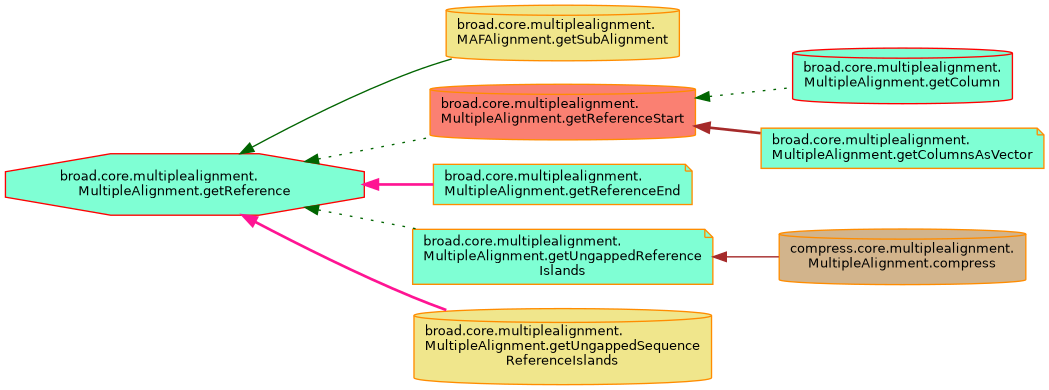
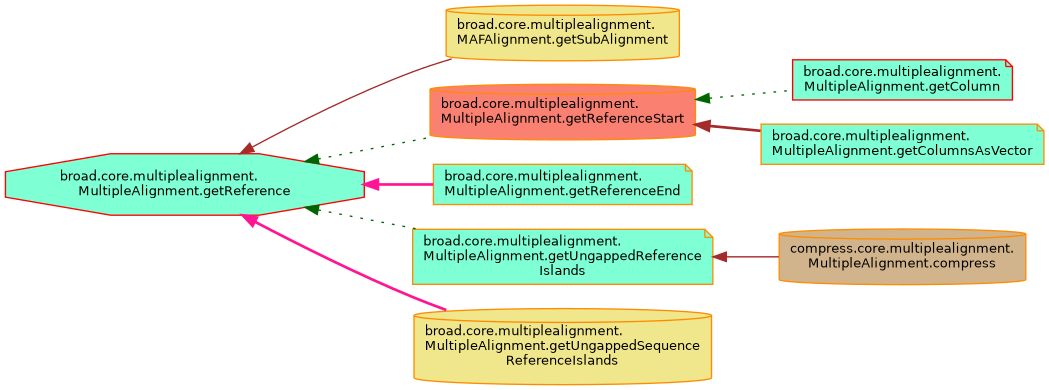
(903, 76) -> (903, 80)
(350, 98) -> (350, 98)
